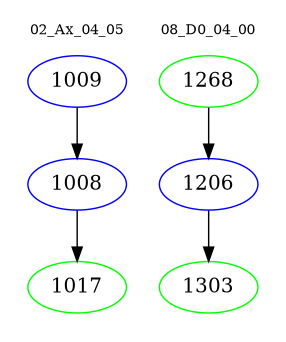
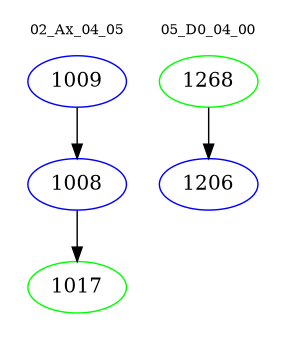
(209, 31) -> (209, 31)
(209, 287) -> none
